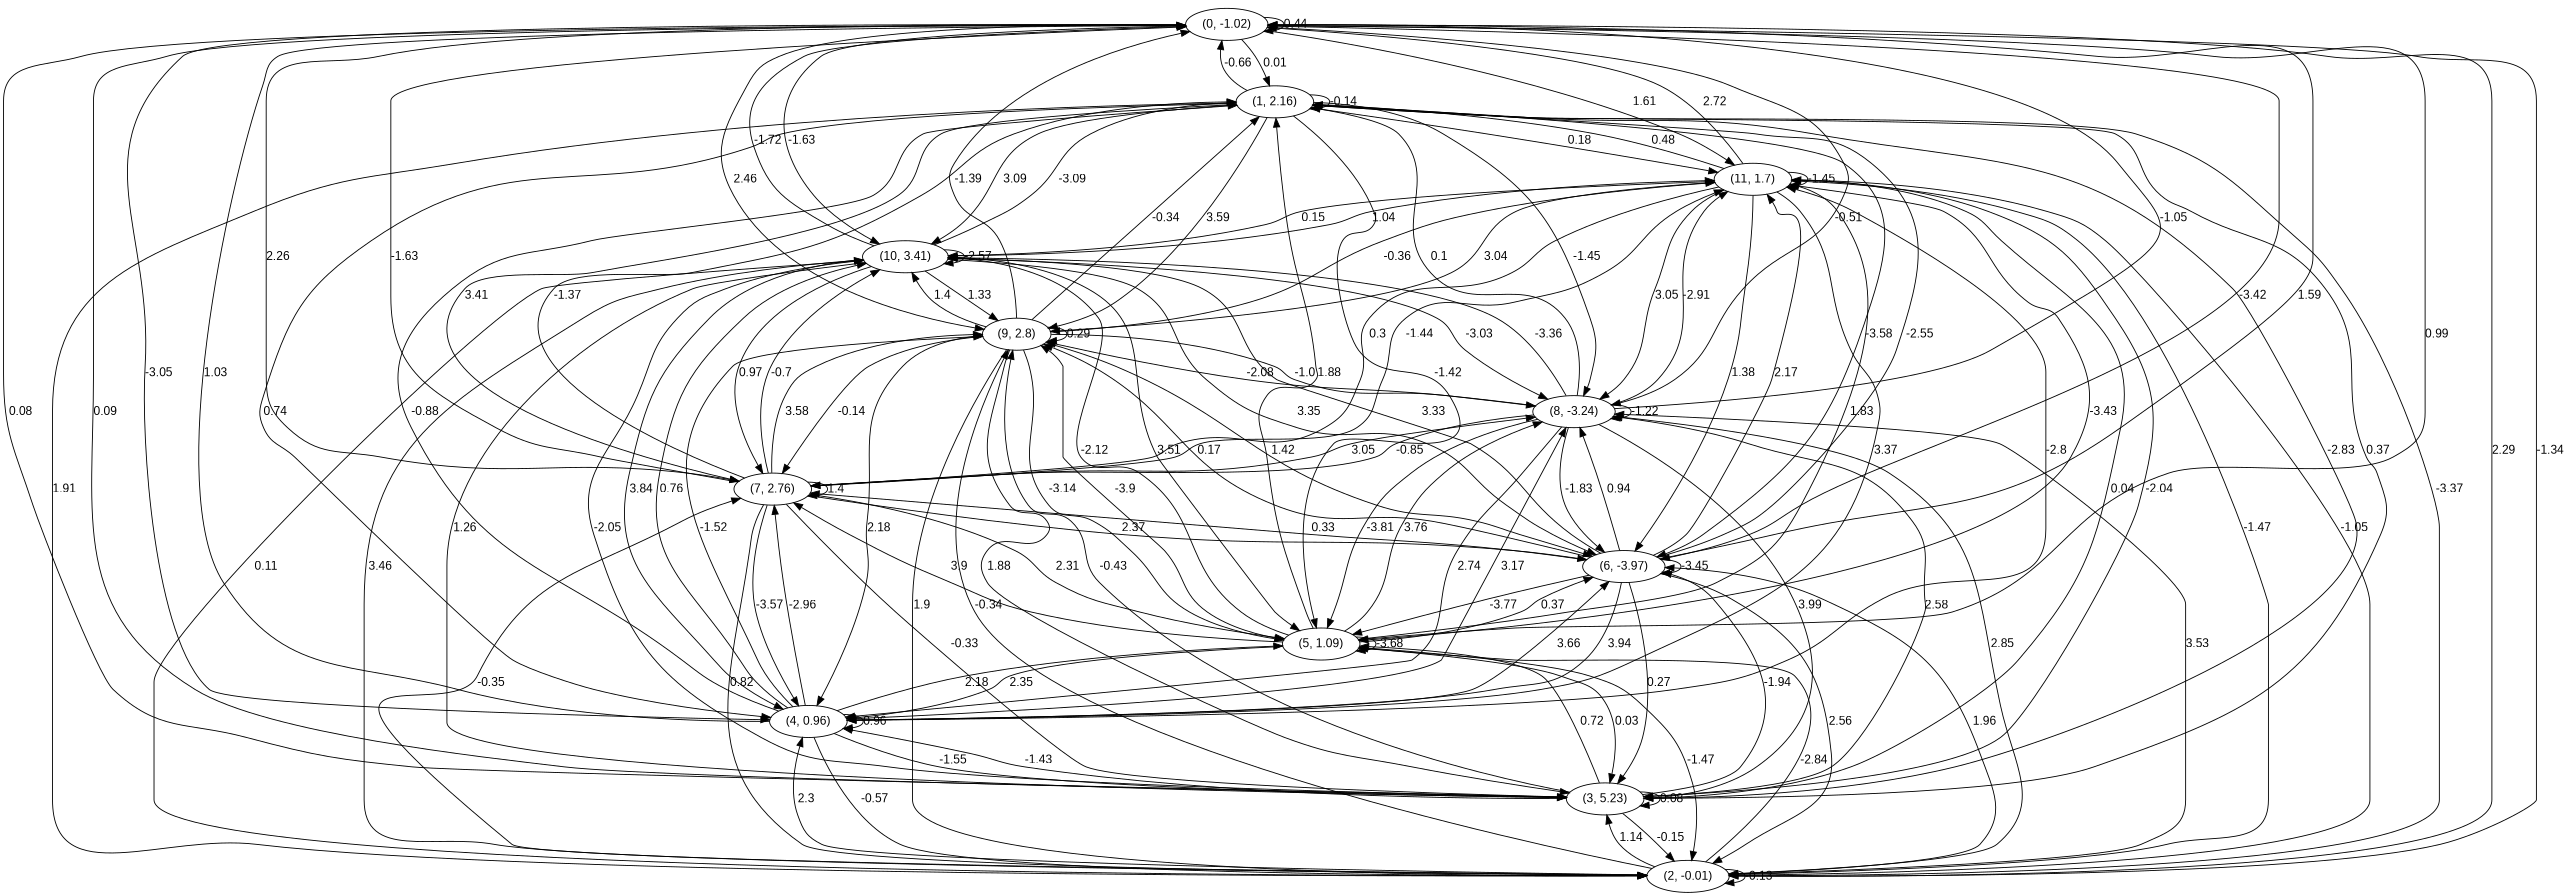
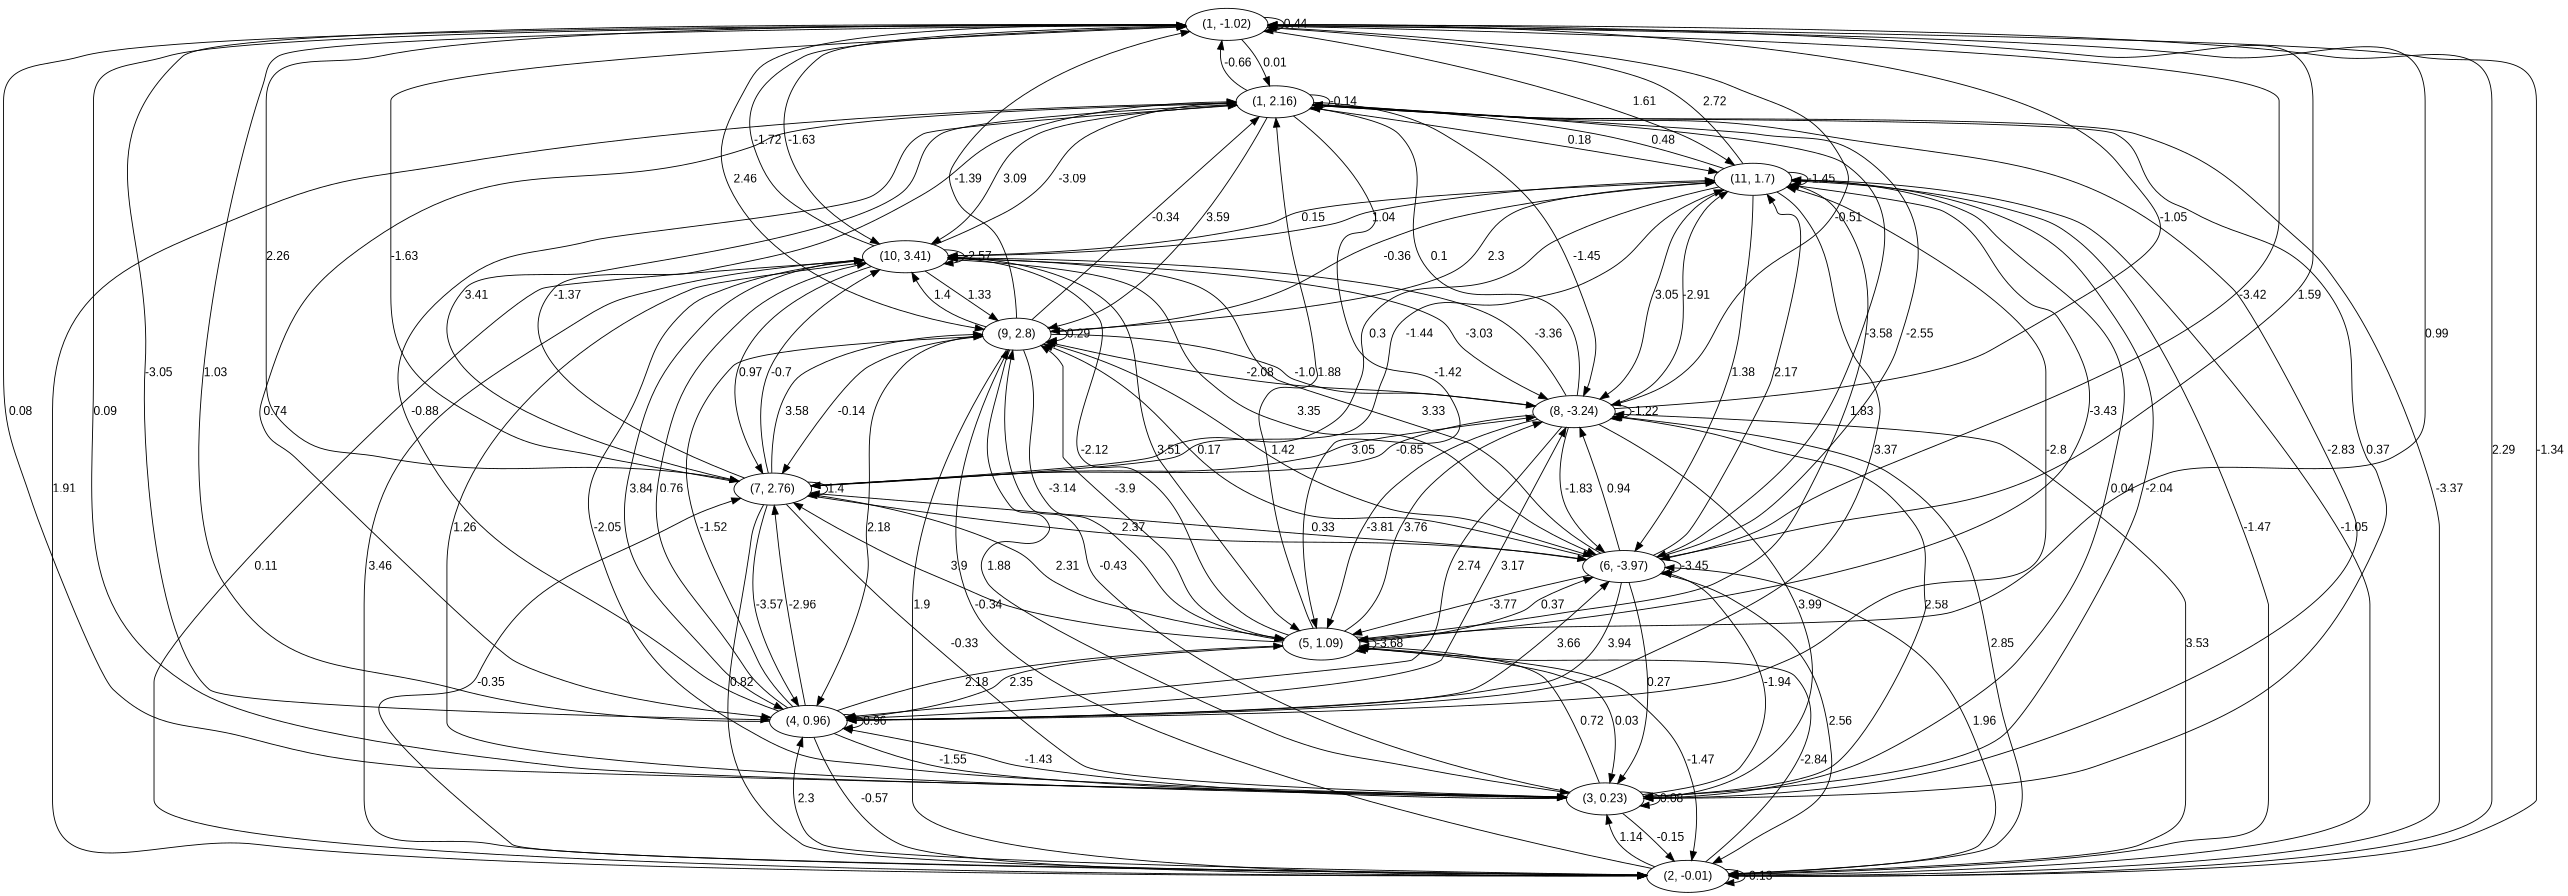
(1227, 24) -> (1227, 24)
(1496, 257) -> (1496, 257)
(1605, 799) -> (1605, 799)
